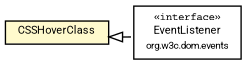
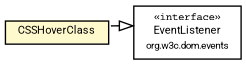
(128, 37) -> (114, 26)
